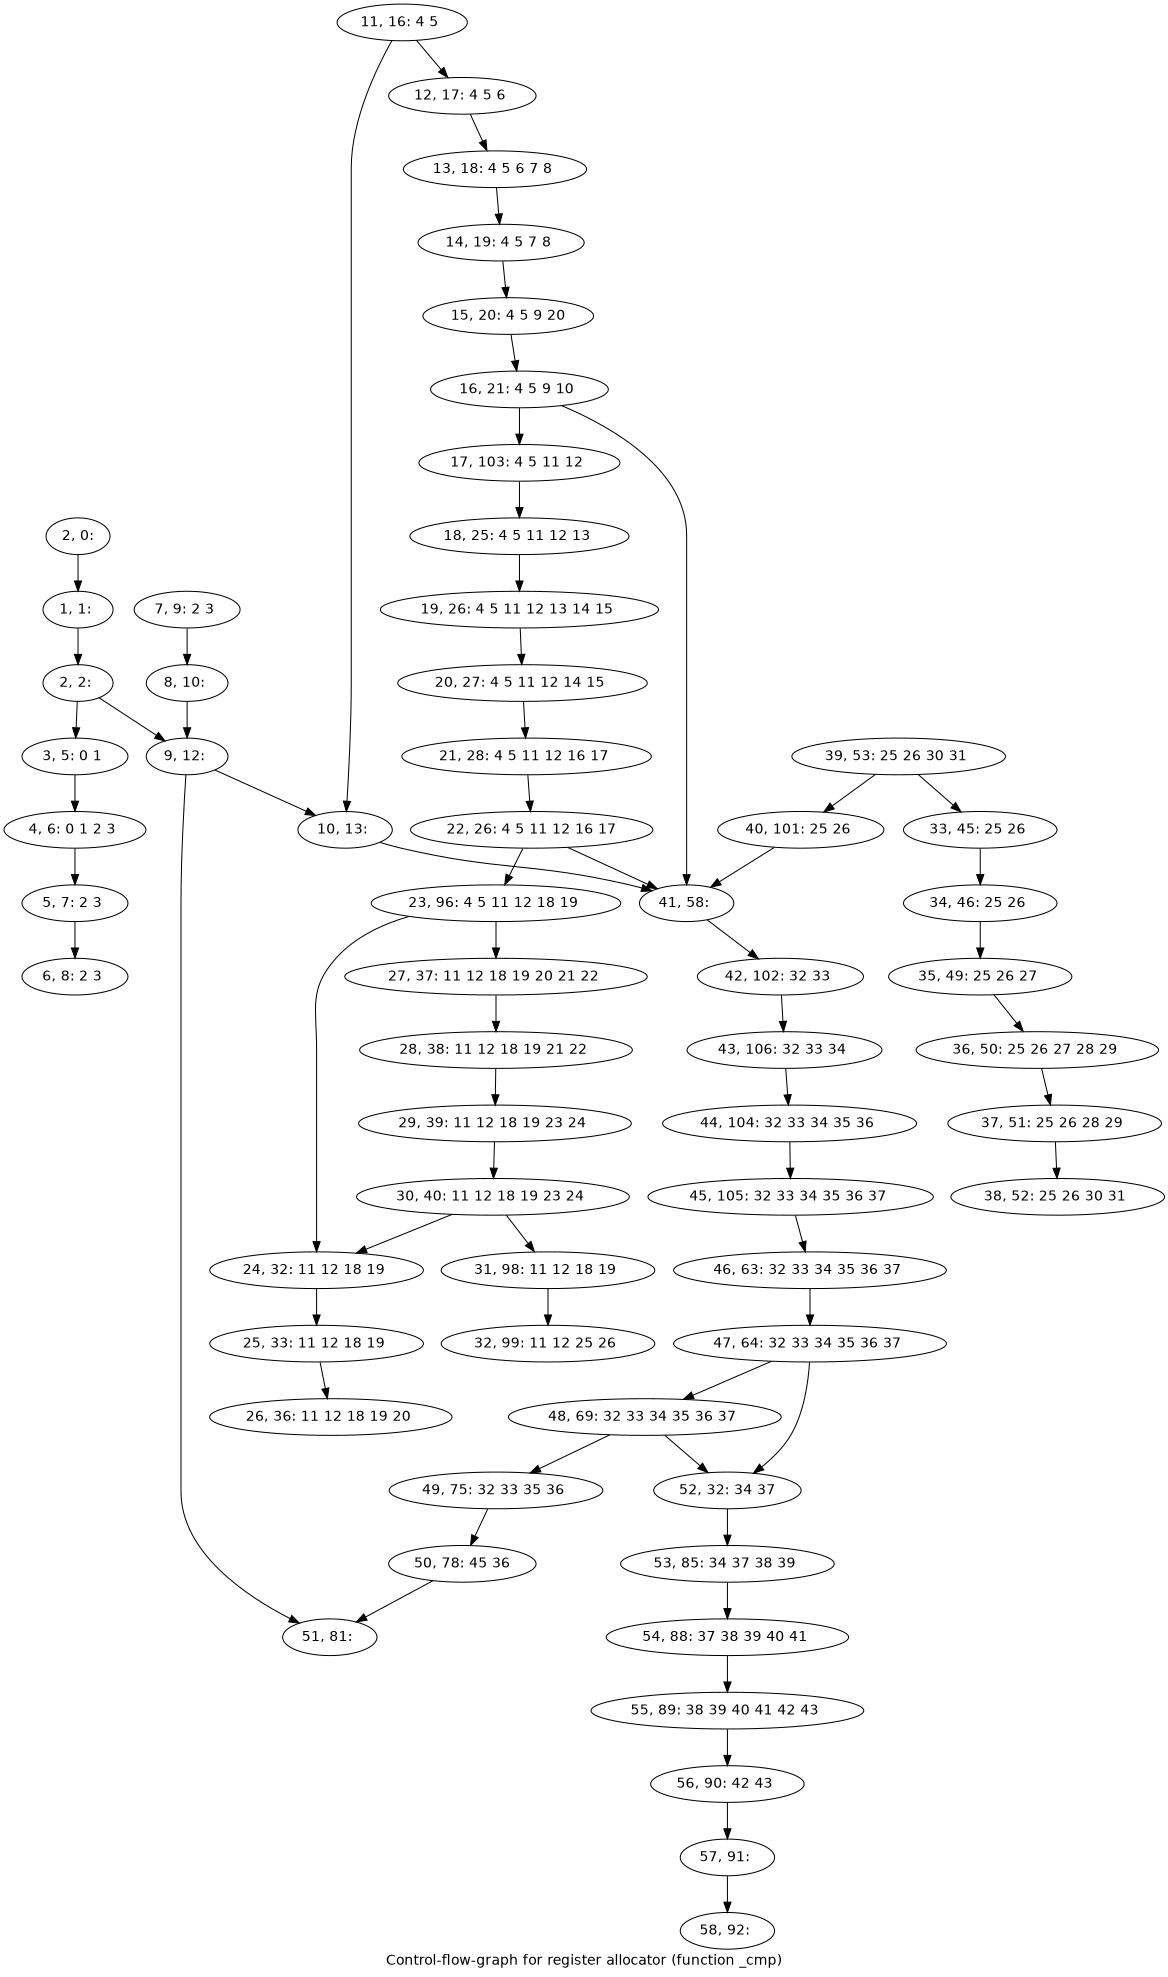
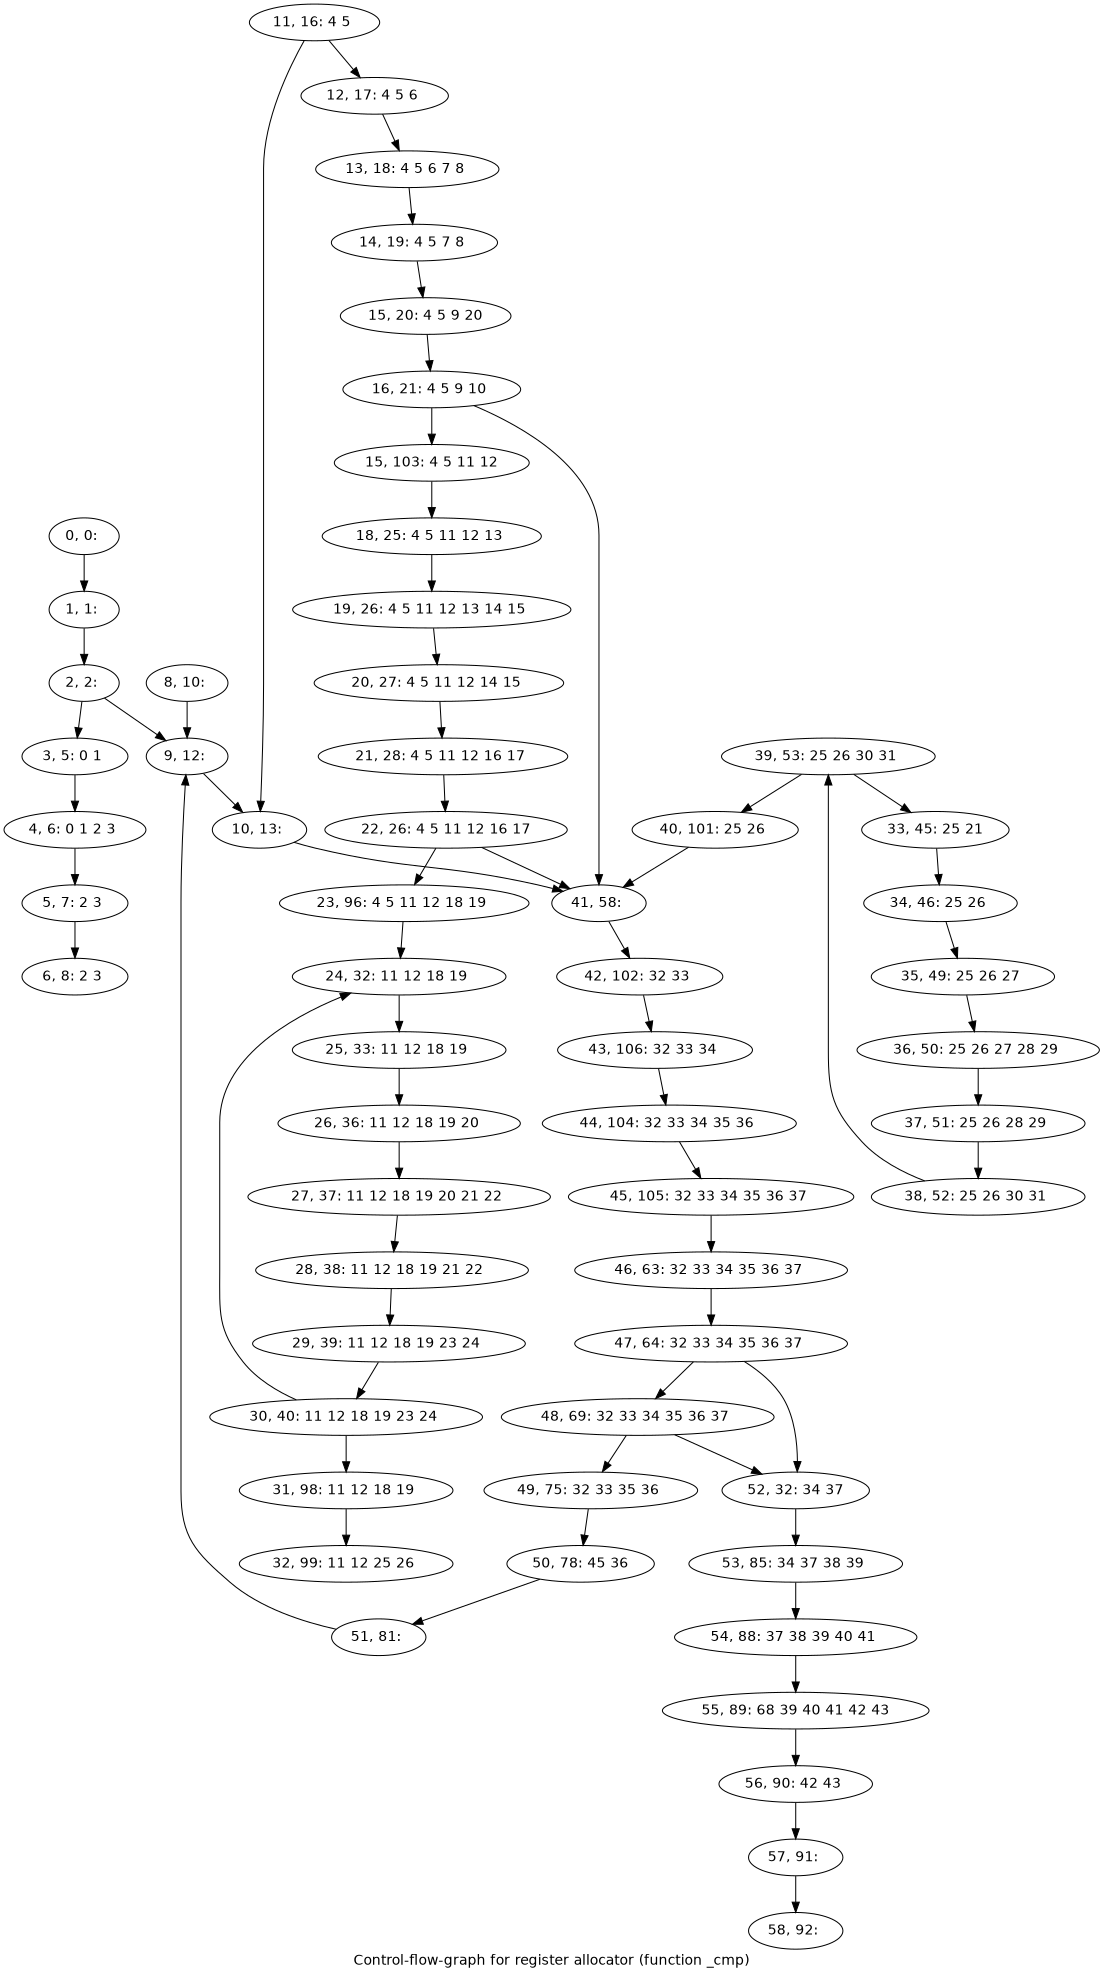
(519, 463) -> (432, 463)
(78, 536) -> (84, 536)
(187, 610) -> none
(980, 830) -> (935, 830)
(496, 935) -> (399, 1155)
none -> (828, 1005)
(181, 1221) -> (181, 1251)
(727, 1711) -> (796, 1711)
